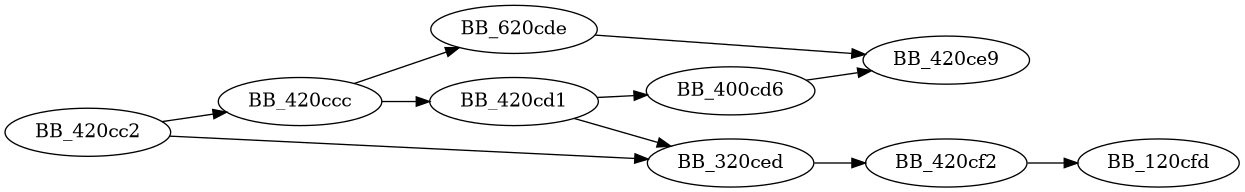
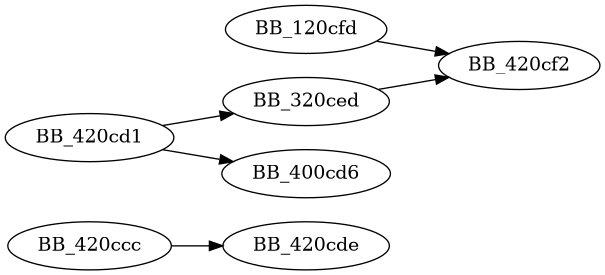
(514, 29) -> (306, 246)
(946, 60) -> none
(399, 102) -> none
(88, 132) -> none
(1046, 163) -> (406, 46)
